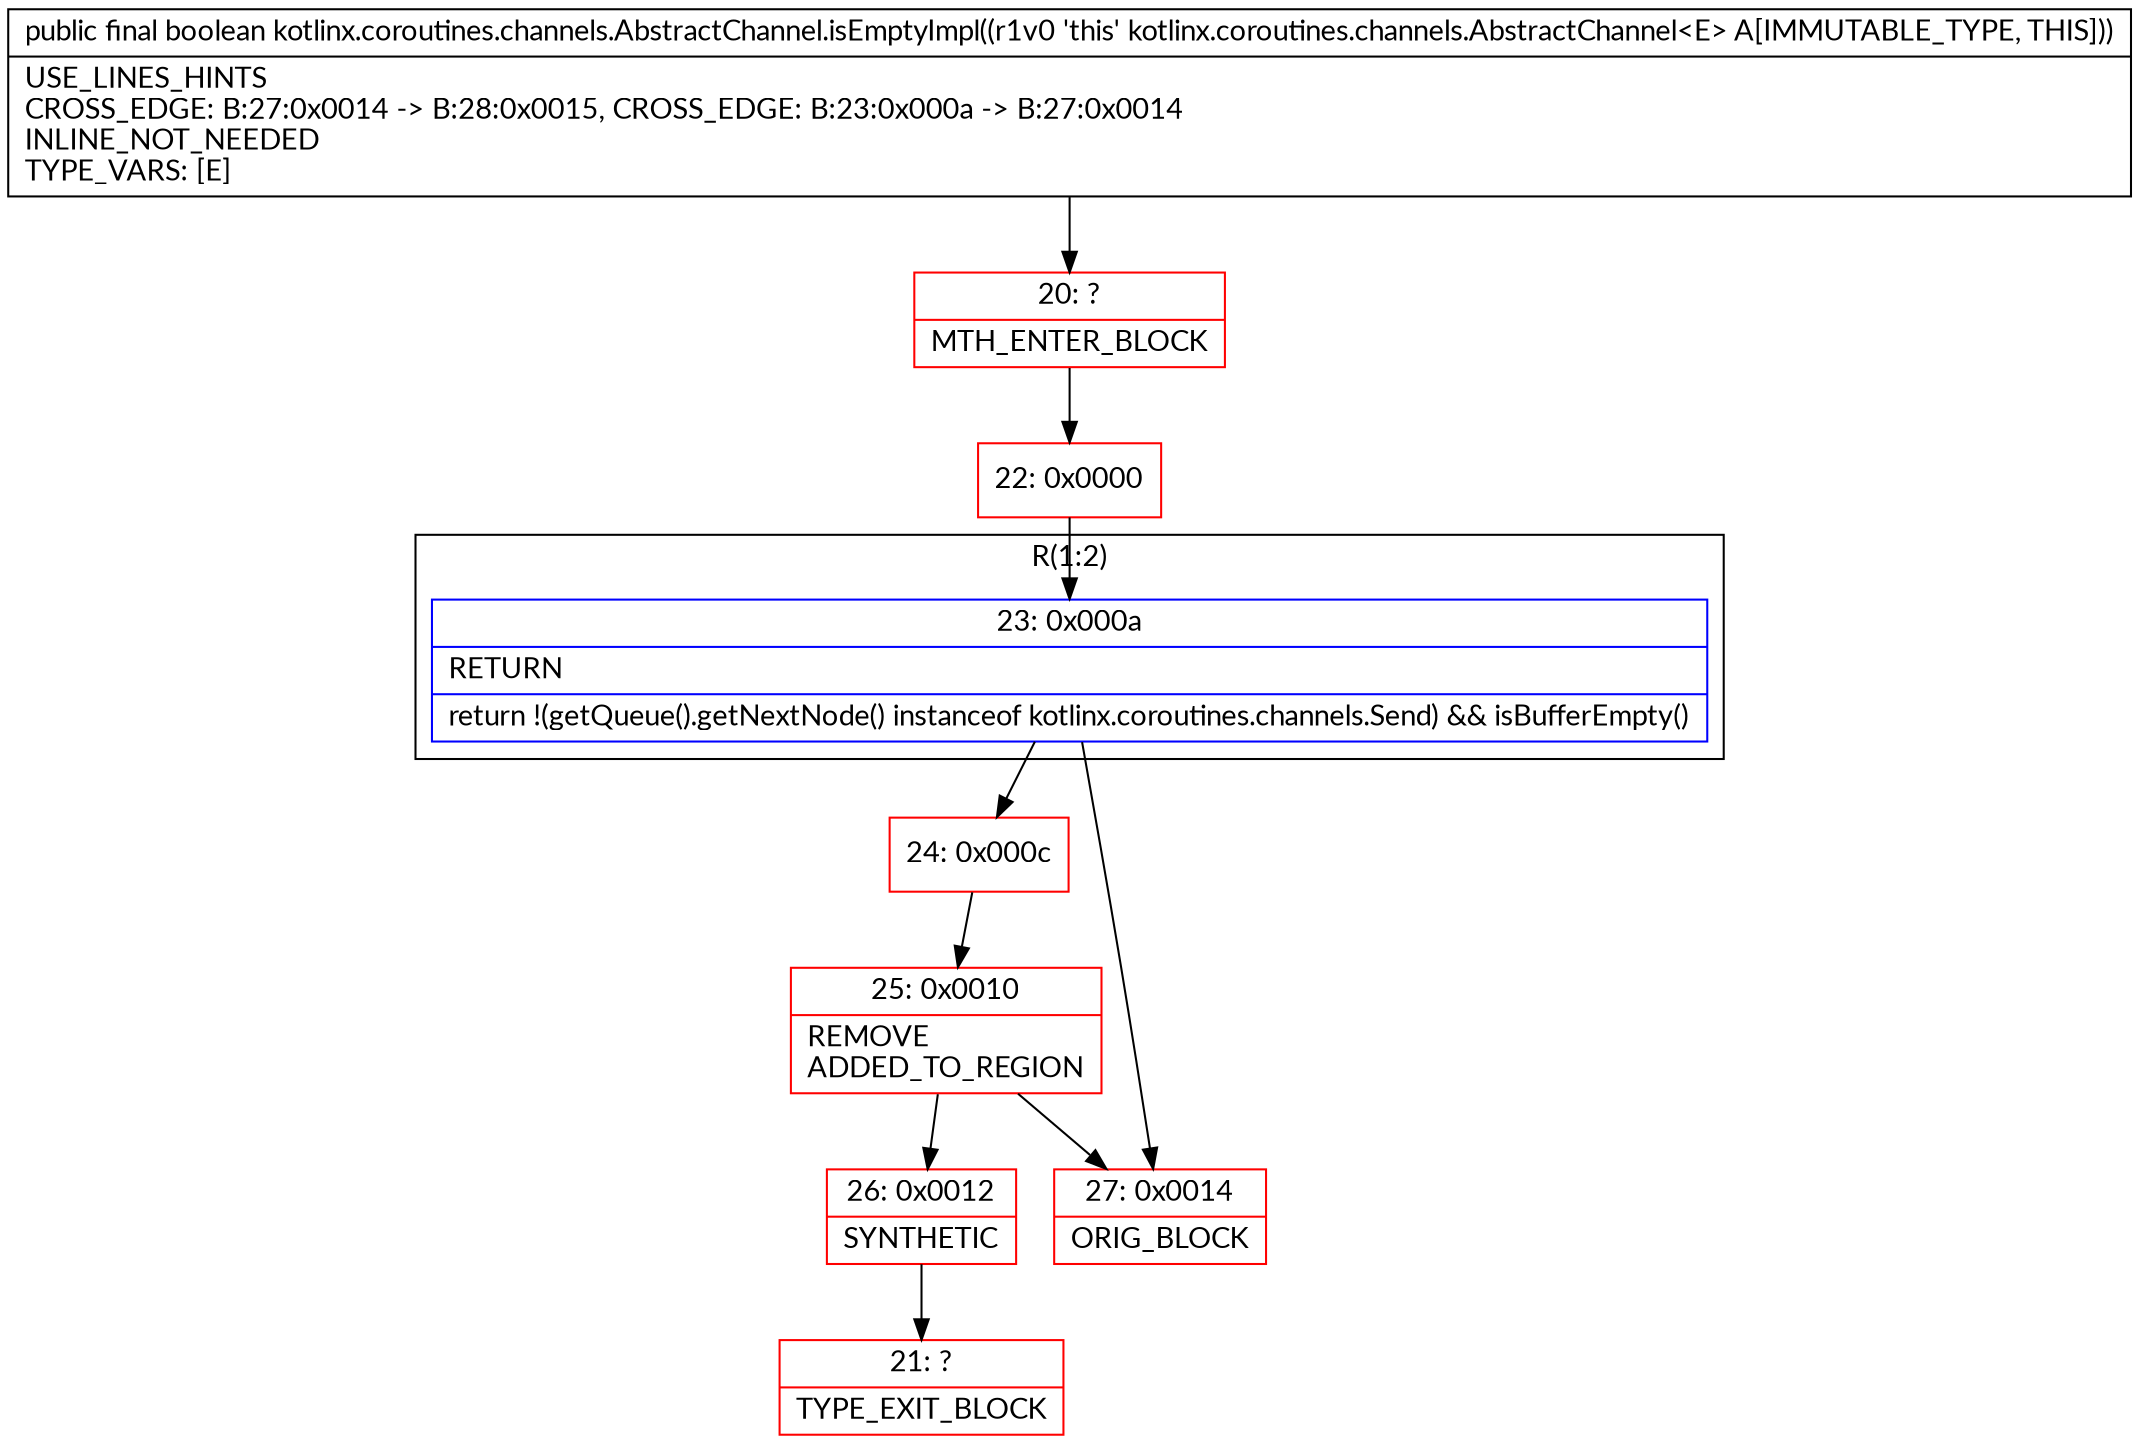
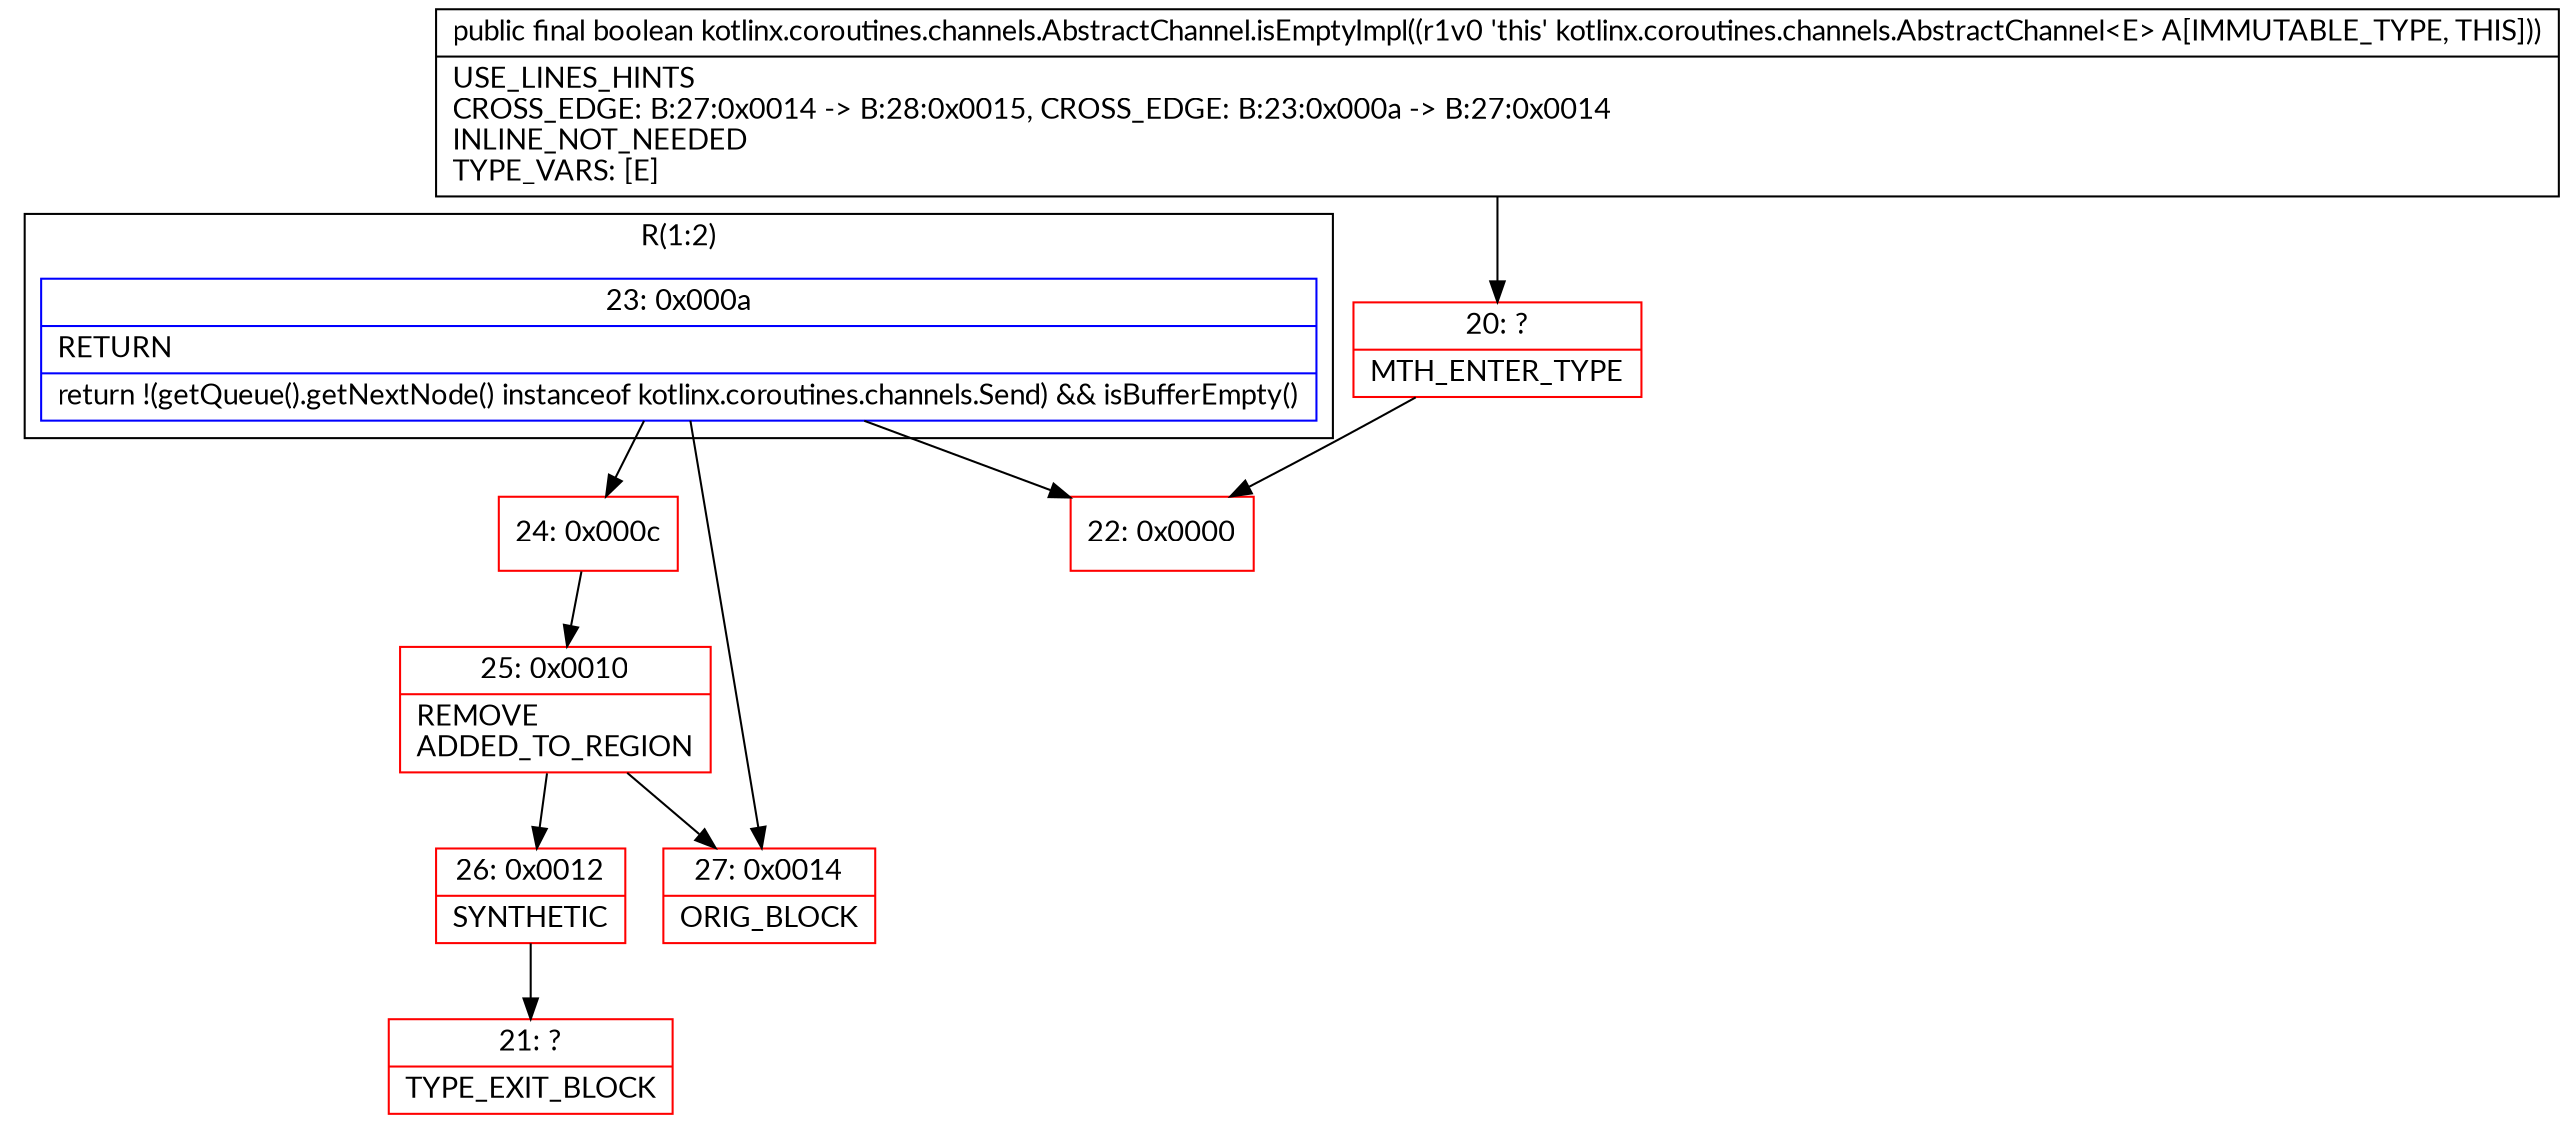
(1070, 342) -> (1497, 372)
(1070, 548) -> (957, 455)
